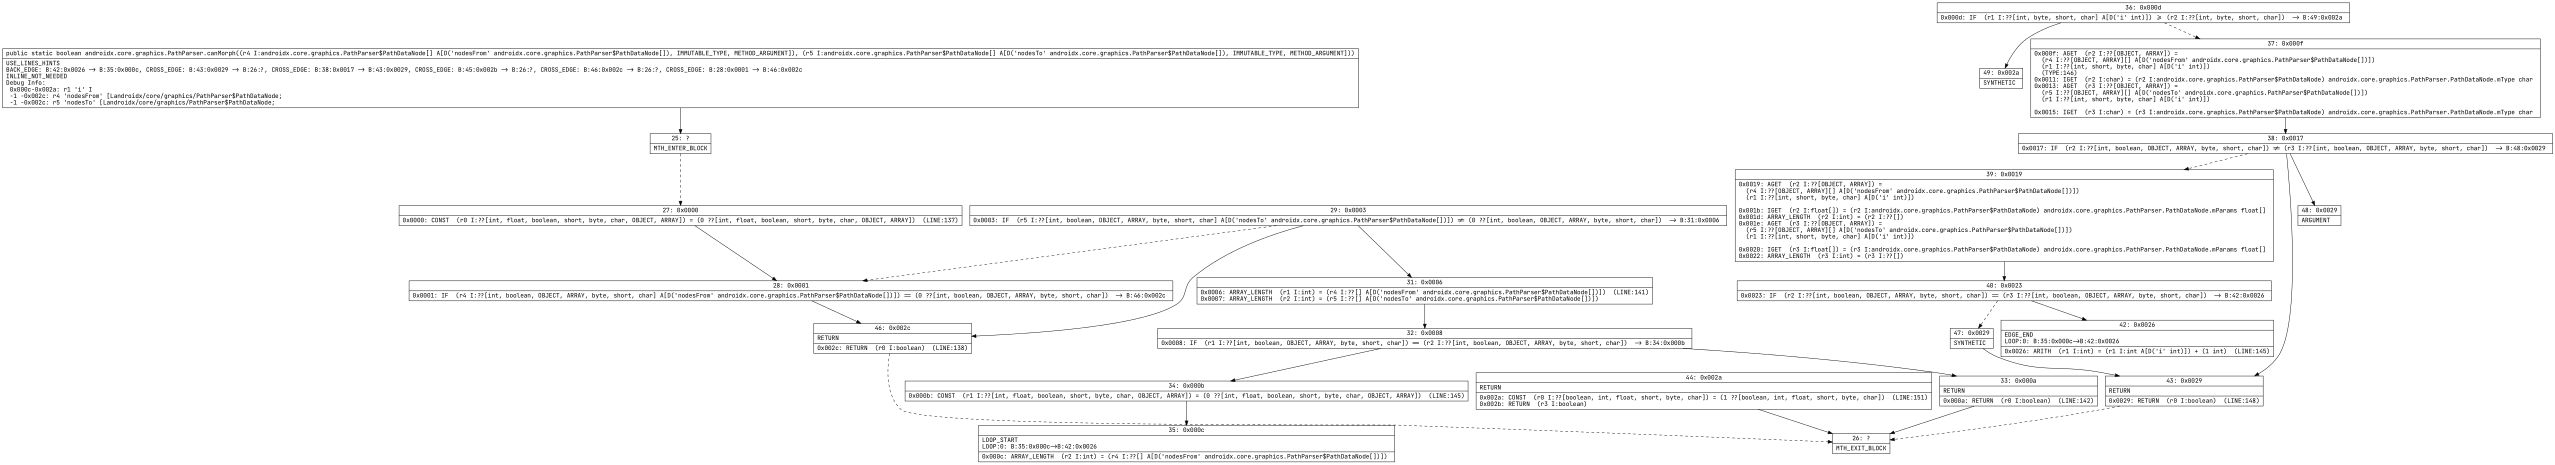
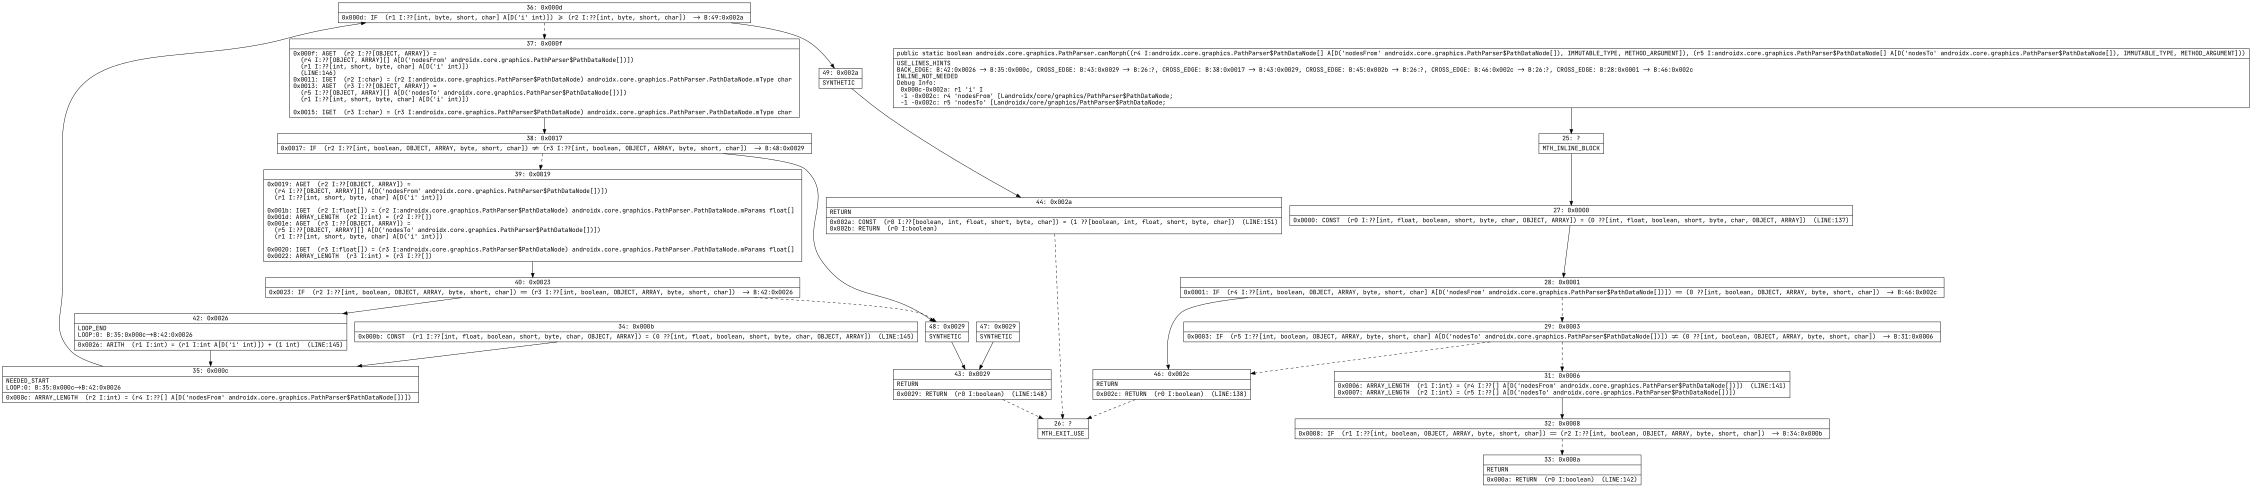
(2056, 73) -> (315, 73)
none -> (77, 94)
none -> (932, 146)
(681, 148) -> (1571, 148)
(681, 177) -> (1571, 177)
(2316, 220) -> (945, 337)
(1383, 250) -> (1562, 354)
(1072, 253) -> (1562, 308)
(2292, 269) -> (957, 354)
(1989, 313) -> (845, 304)
(1154, 314) -> (1372, 357)
(2019, 335) -> (92, 328)
none -> (211, 356)
(1818, 359) -> (1562, 445)
(1308, 364) -> none
(1535, 404) -> (885, 229)
(1934, 419) -> none
(1793, 421) -> (1059, 324)
(1000, 440) -> (28, 381)
(1861, 448) -> (1063, 434)
